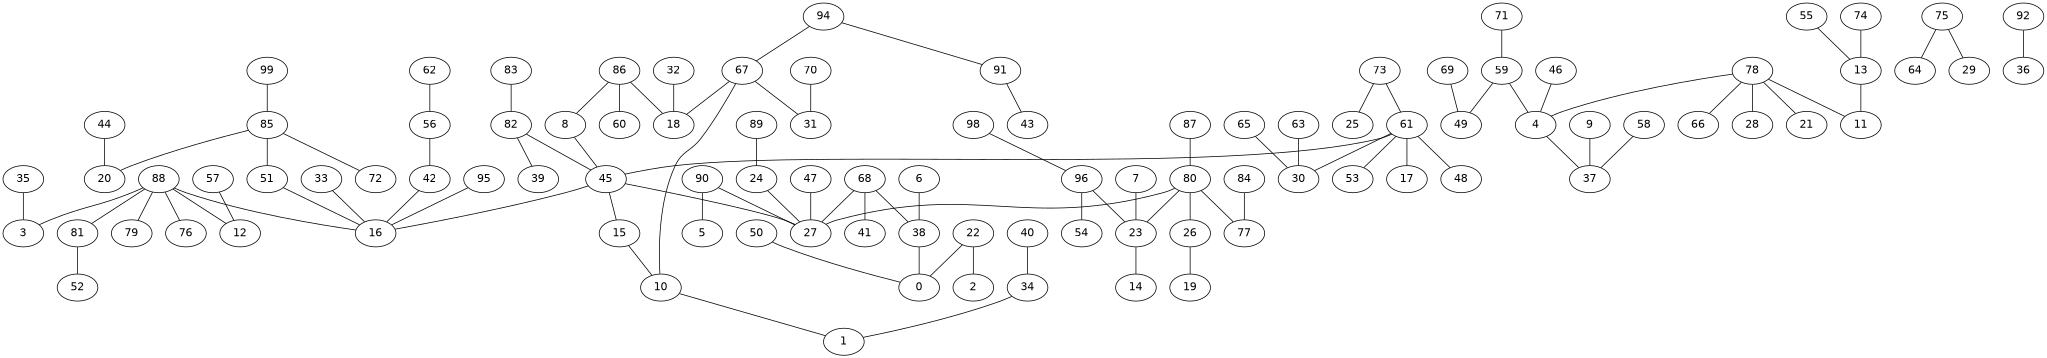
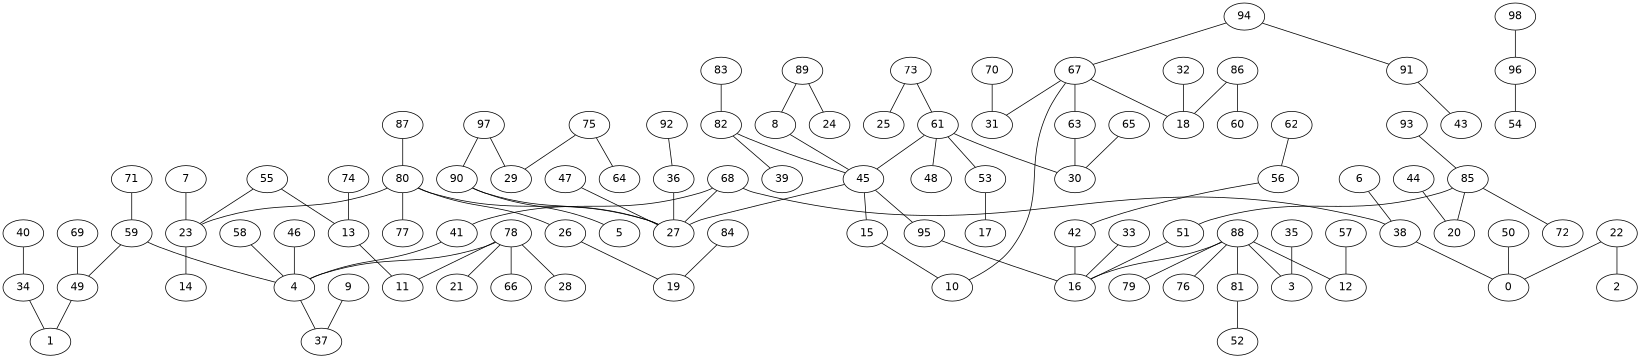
(267, 71) -> (1407, 125)
(593, 98) -> (789, 98)
none -> (1075, 98)
none -> (484, 125)
(1407, 152) -> (985, 206)
(1617, 152) -> (267, 260)
(784, 206) -> (674, 206)
(1244, 206) -> (701, 260)
(1111, 209) -> (227, 206)
(492, 210) -> (894, 206)
none -> (399, 256)
(753, 315) -> (64, 315)
